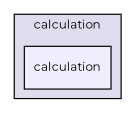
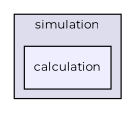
(68, 26) -> (68, 26)
